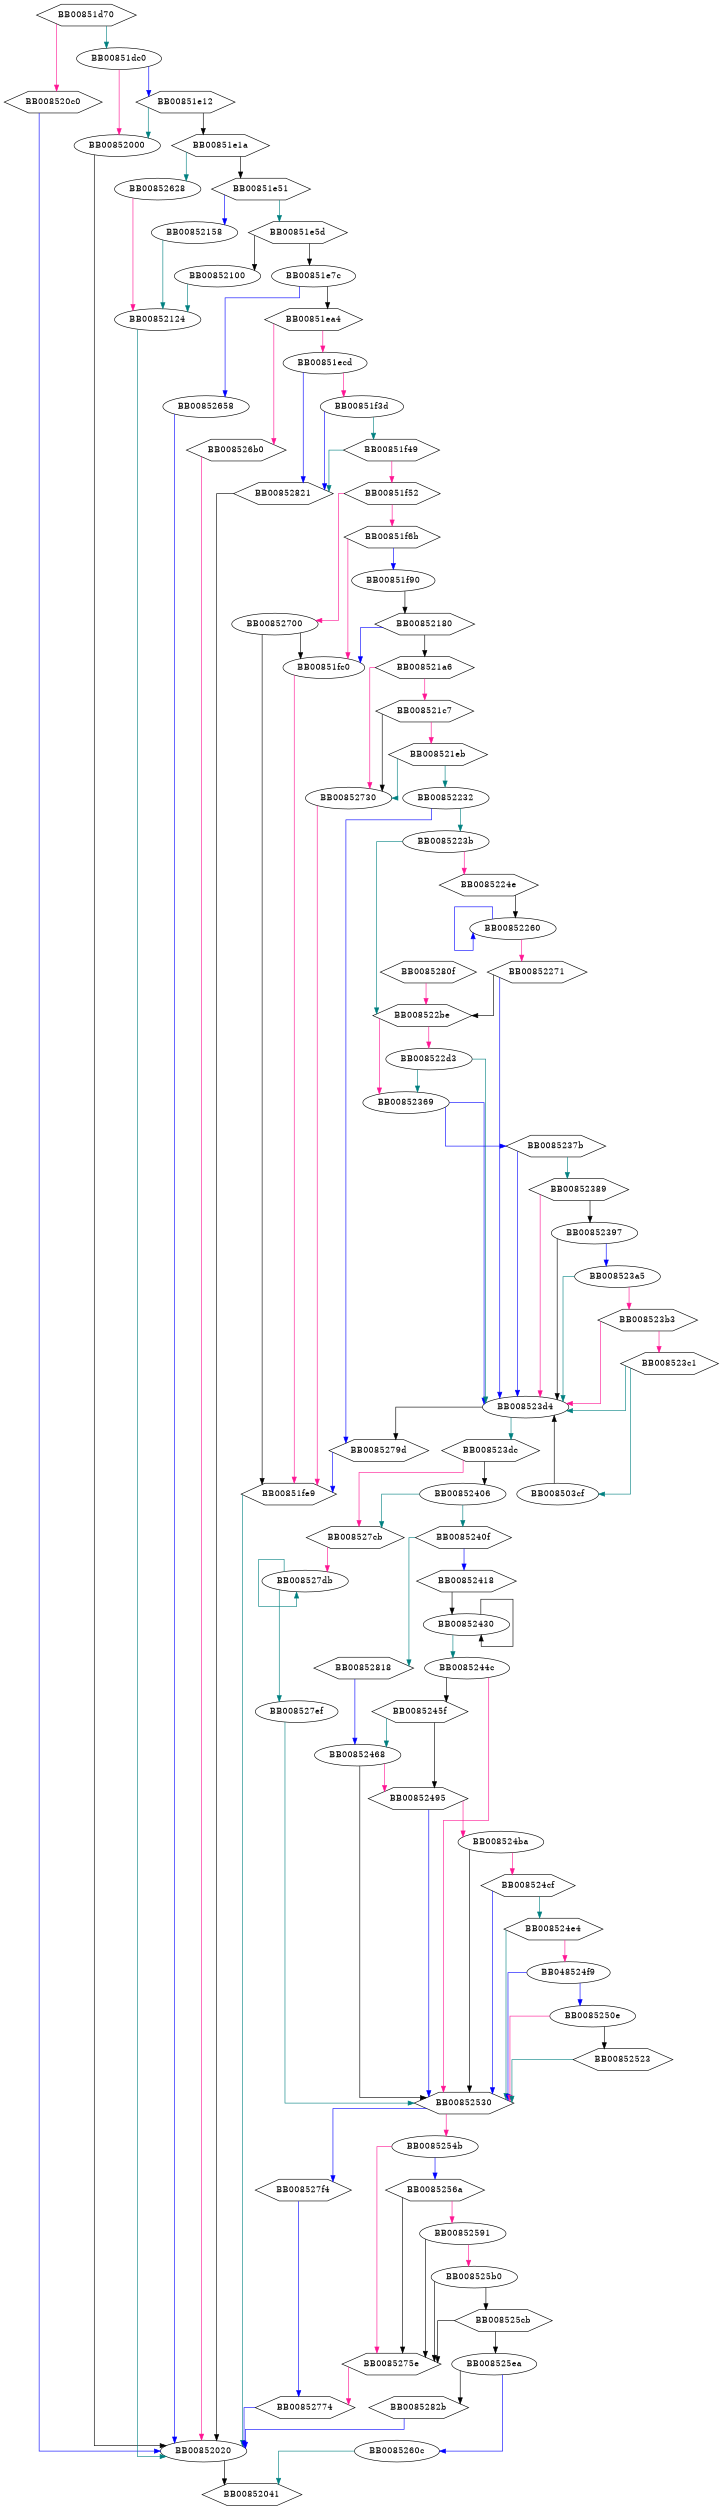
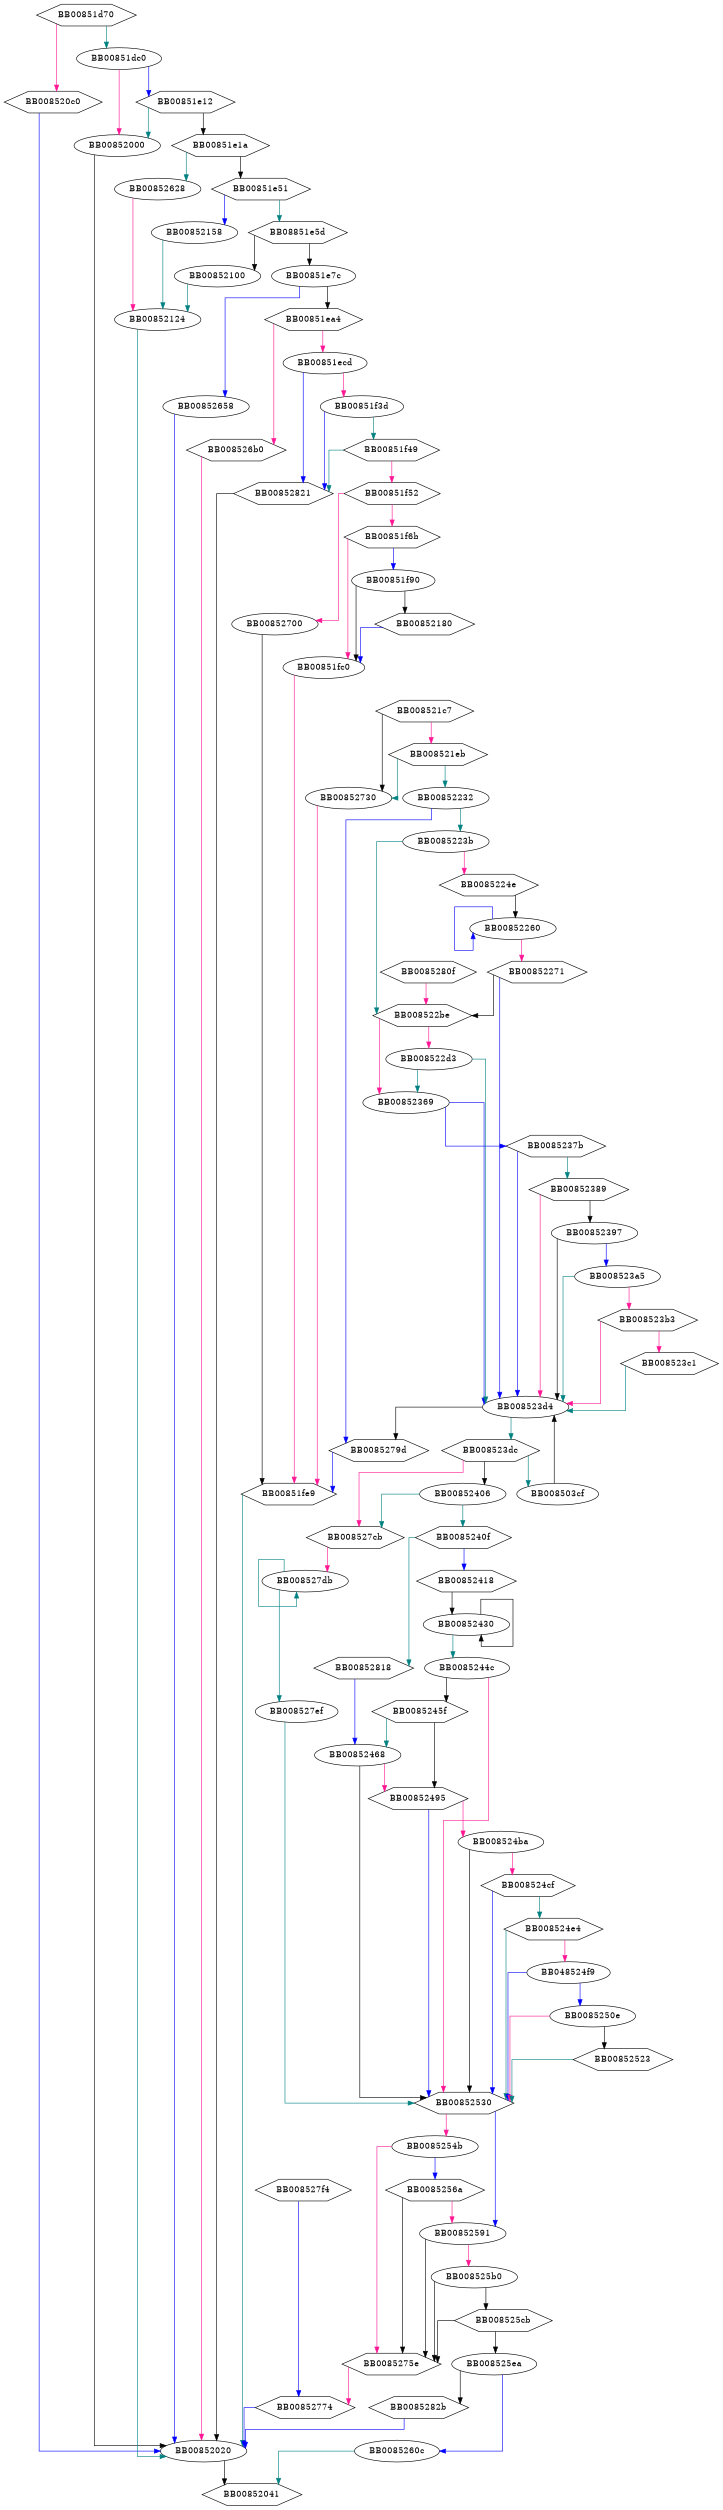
(298, 233) -> (298, 233)
(301, 643) -> (356, 620)
(425, 668) -> none
(631, 1444) -> (528, 1468)
(346, 2109) -> (495, 2166)
